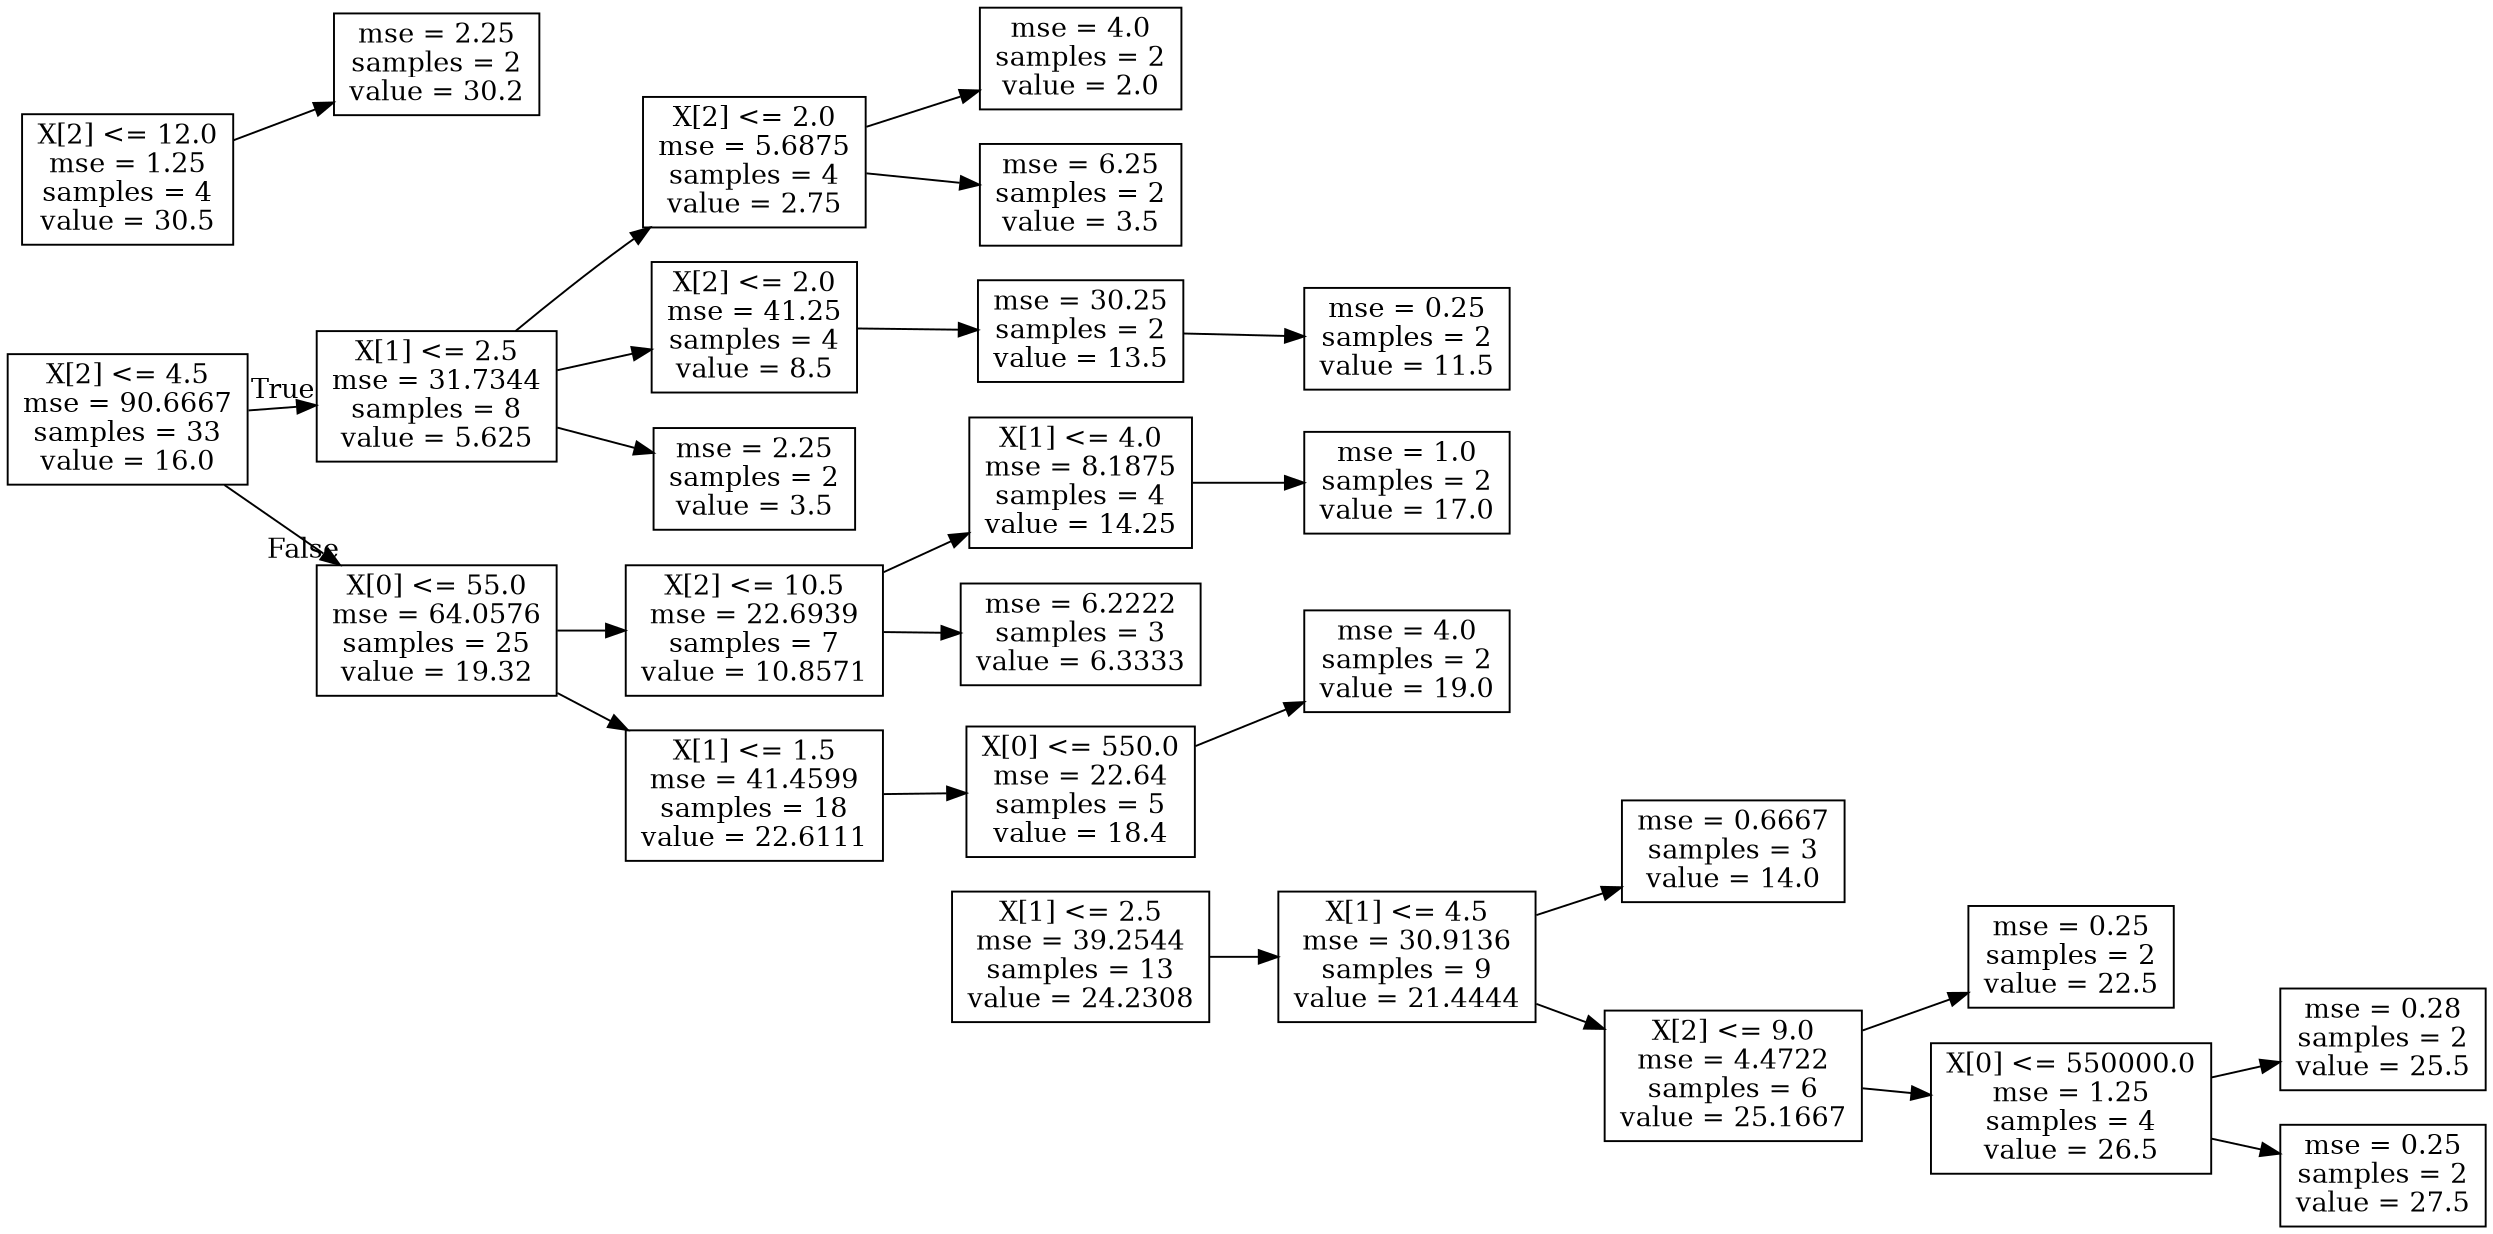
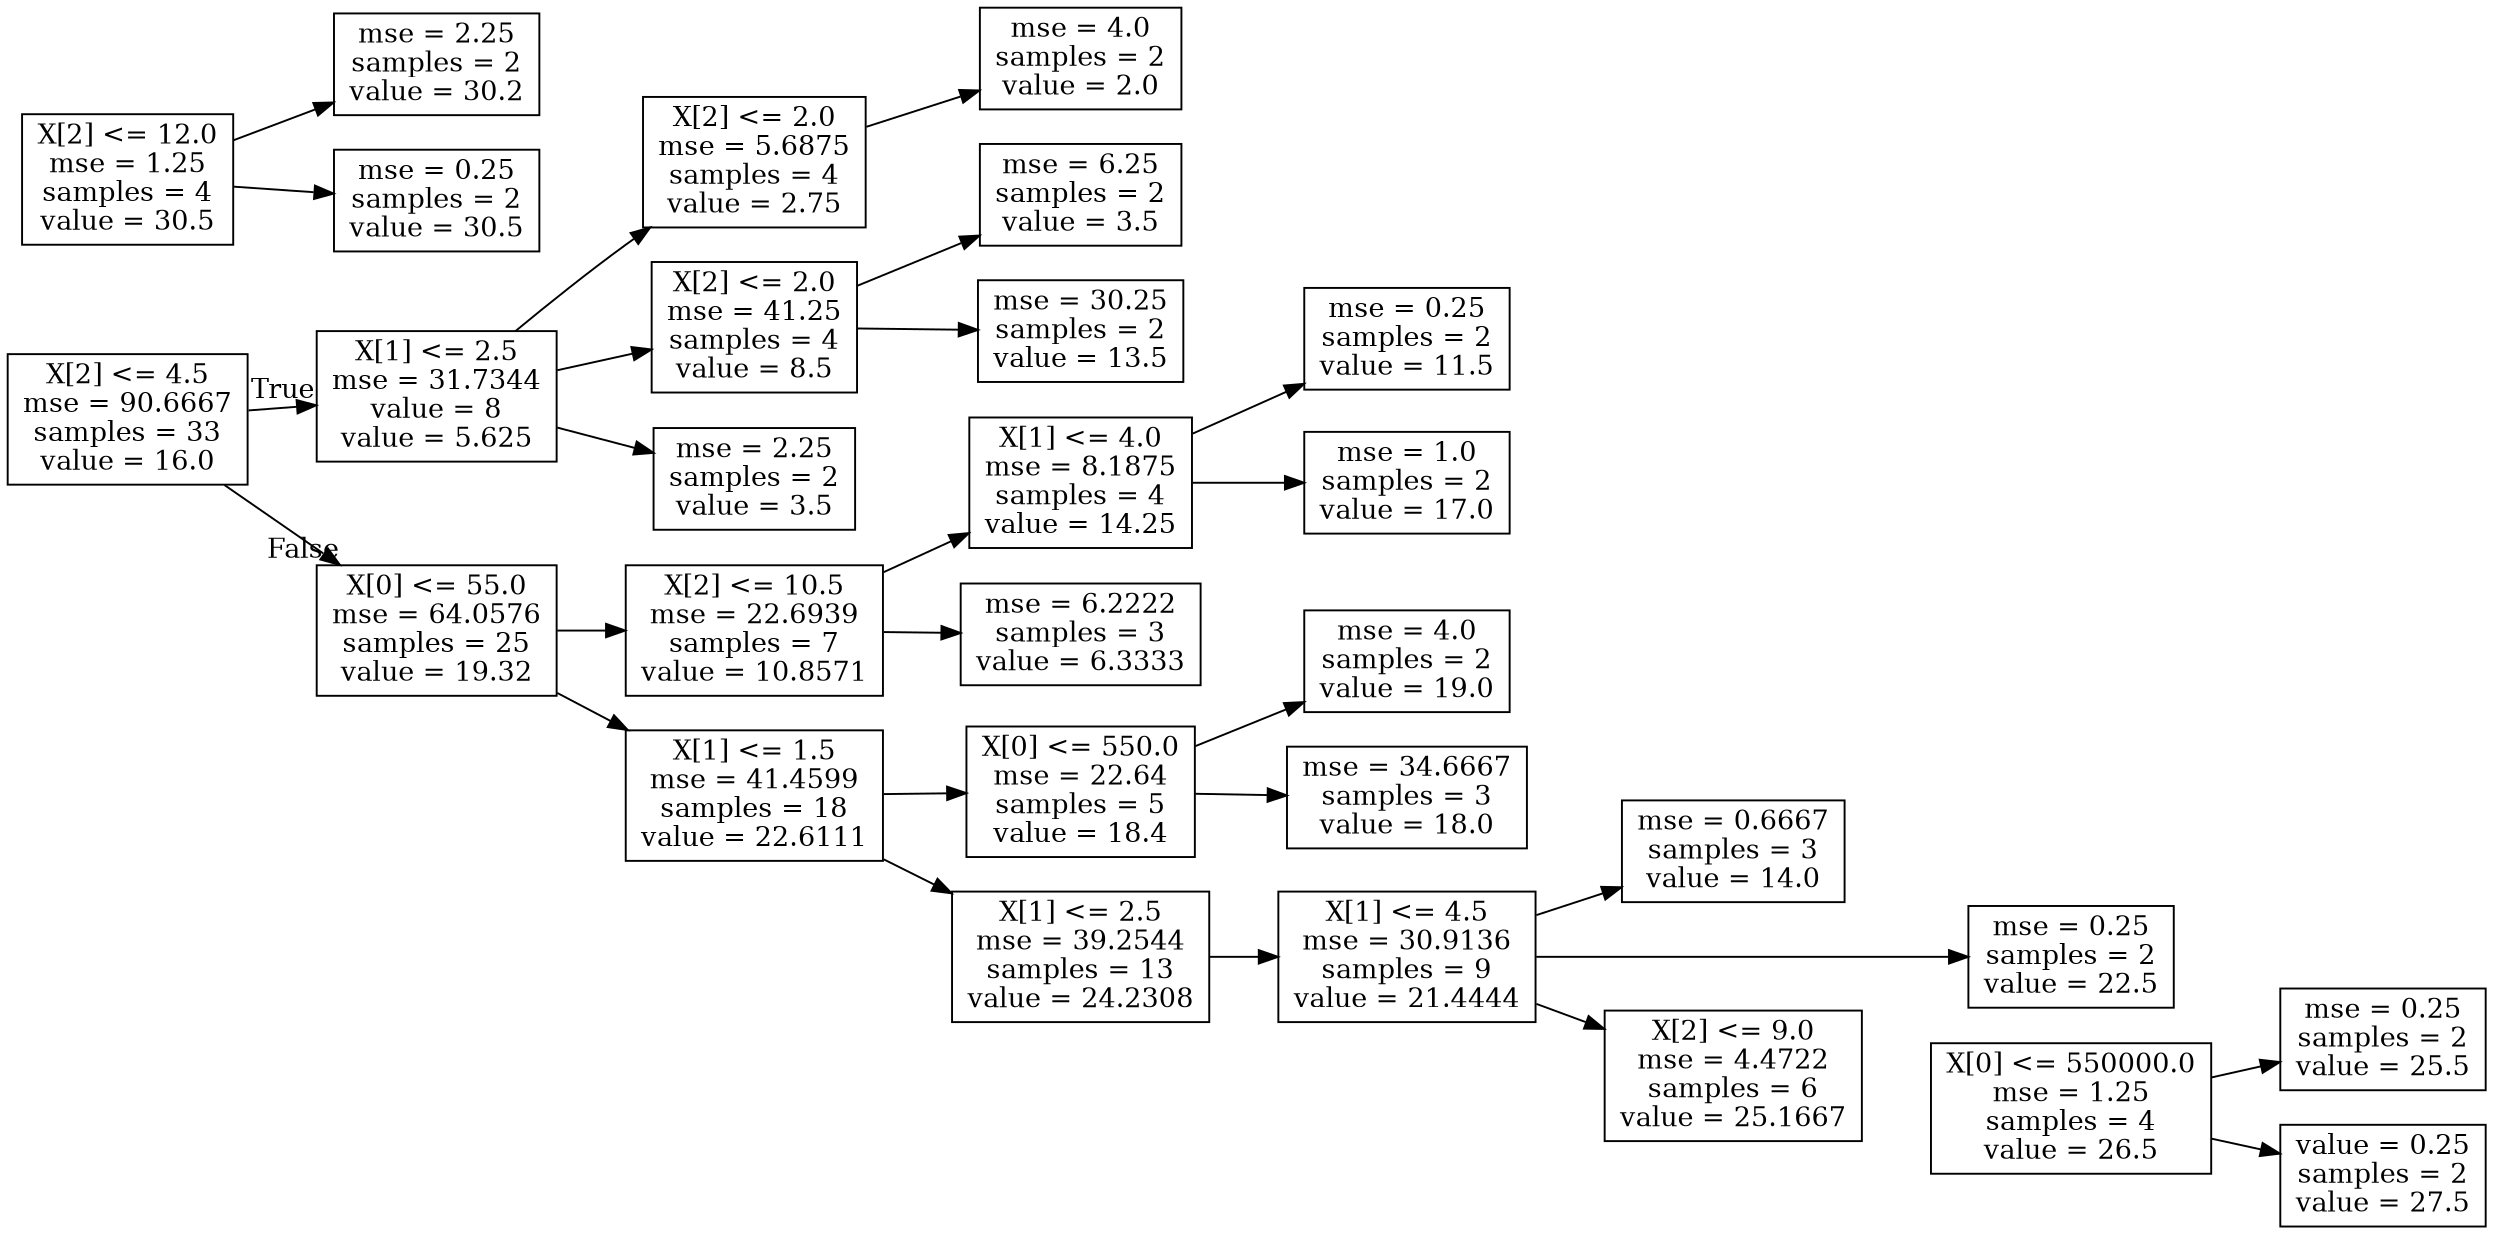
(913, 178) -> (909, 264)
none -> (437, 201)
(1234, 335) -> (1240, 413)
(437, 396) -> (437, 396)
none -> (1407, 798)
none -> (909, 872)
(1906, 1015) -> (1742, 957)
(2383, 1039) -> (2383, 1039)
(1887, 1091) -> none
(2383, 1176) -> (2383, 1176)
